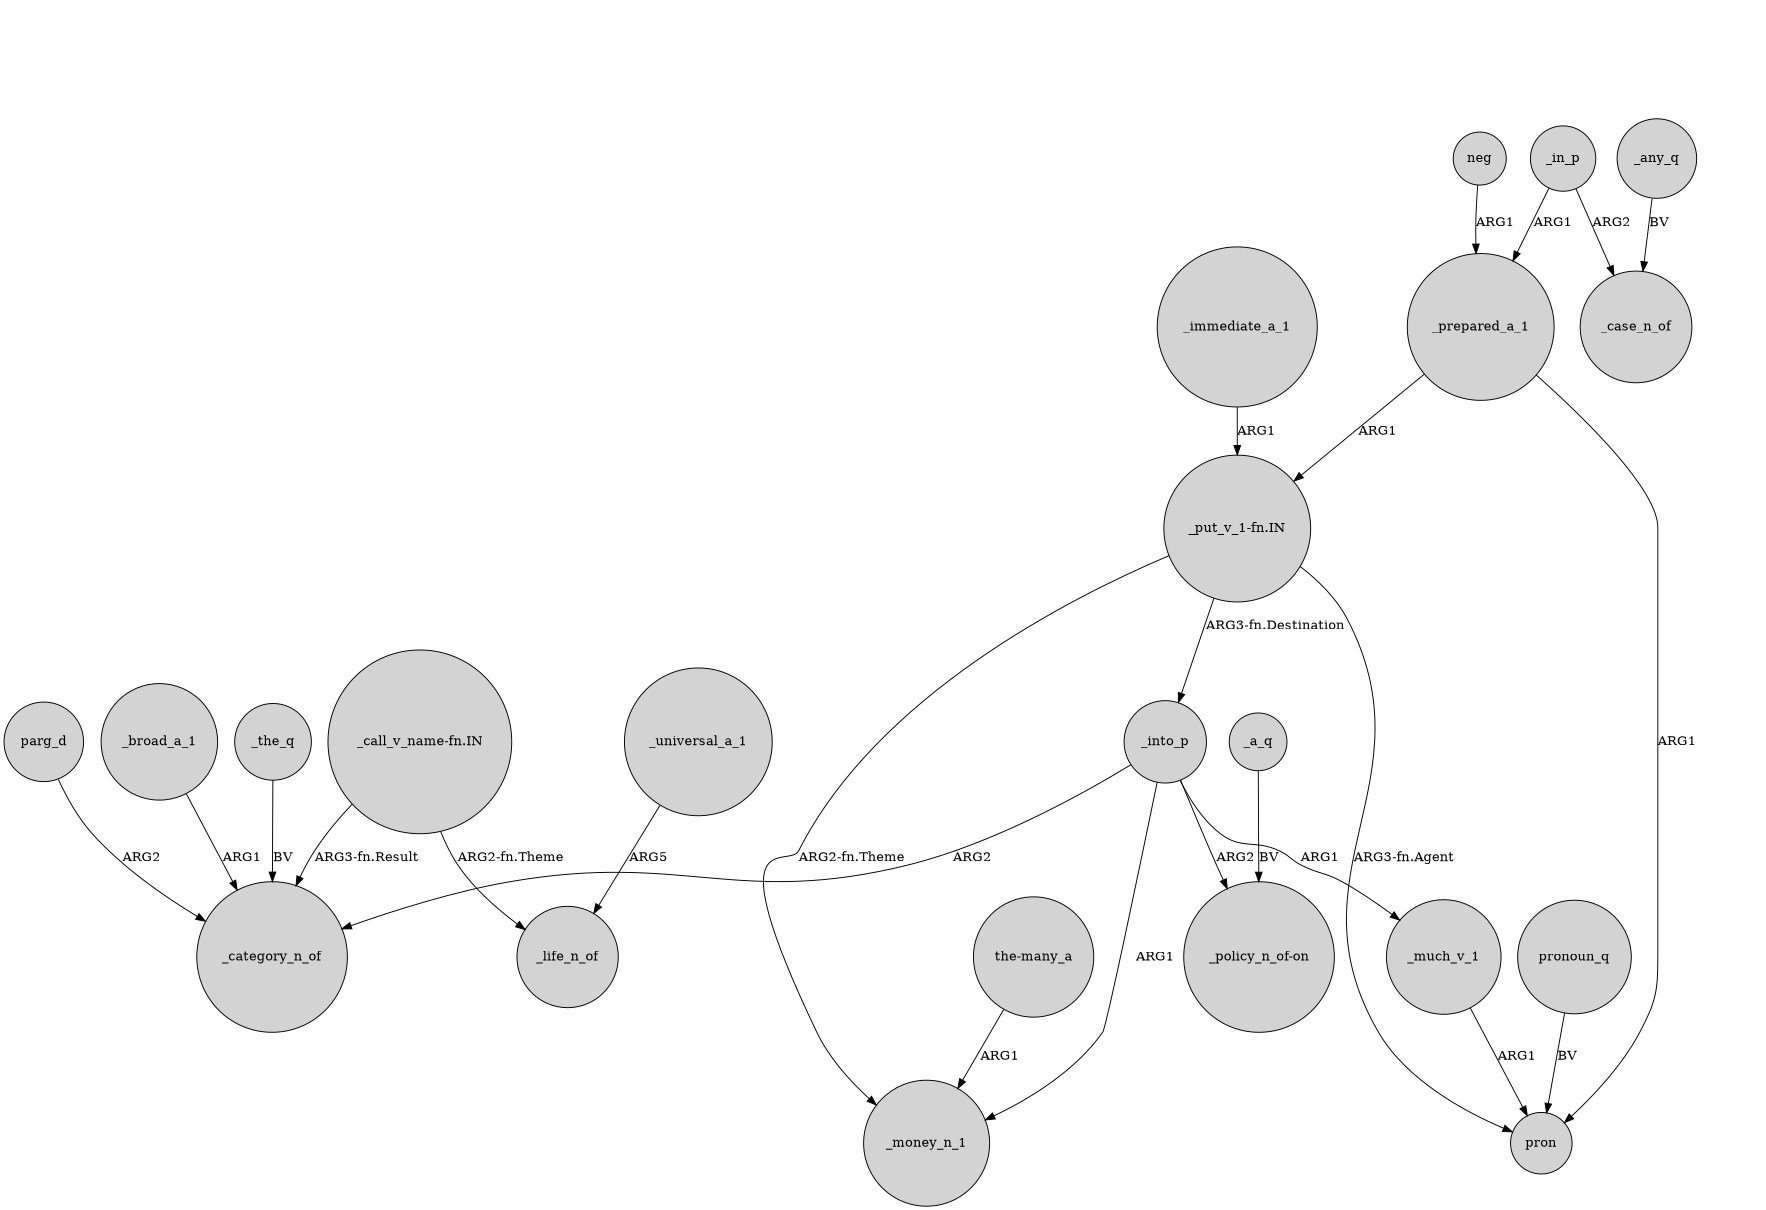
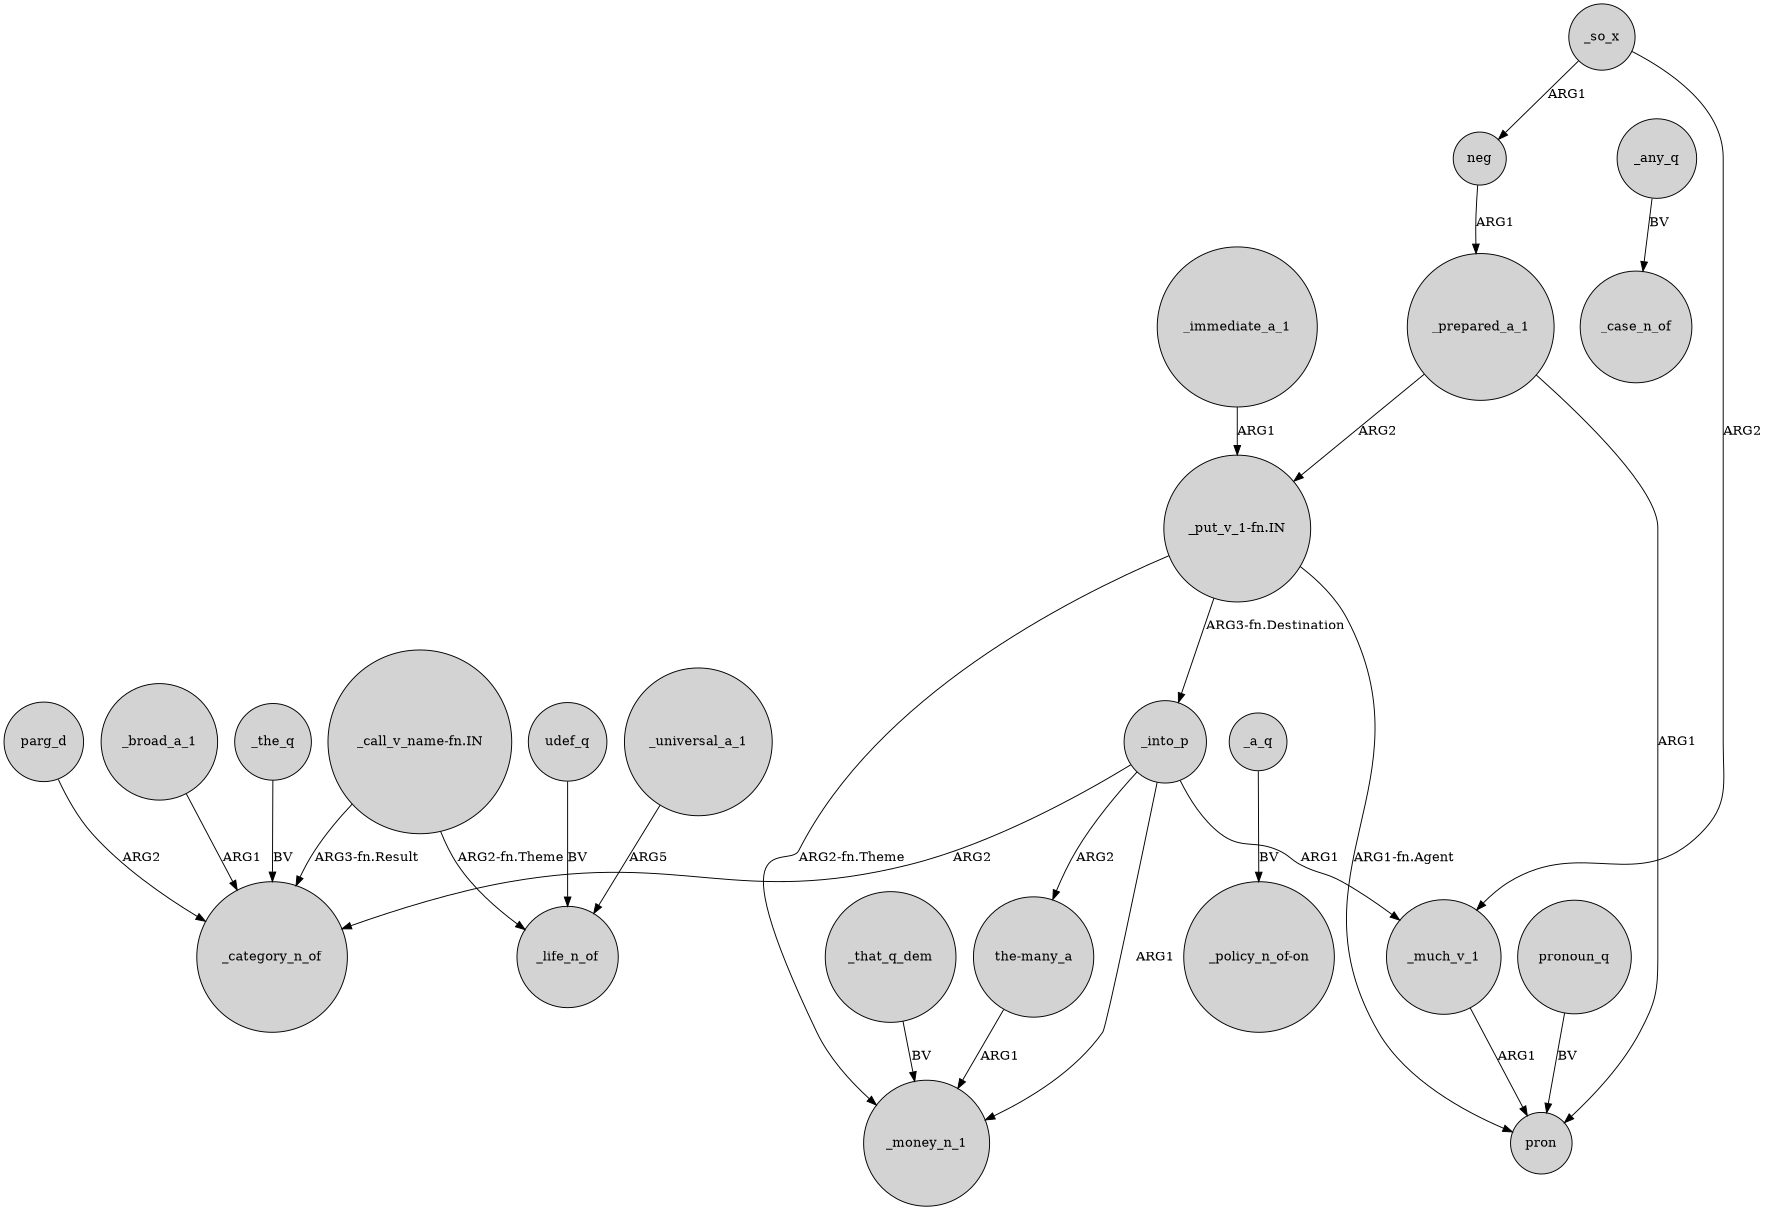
none -> (1602, 37)
(1563, 159) -> none
(1378, 431) -> (1378, 431)
none -> (568, 742)
(1202, 830) -> (1091, 828)
(1404, 858) -> (1404, 858)
none -> (891, 957)
